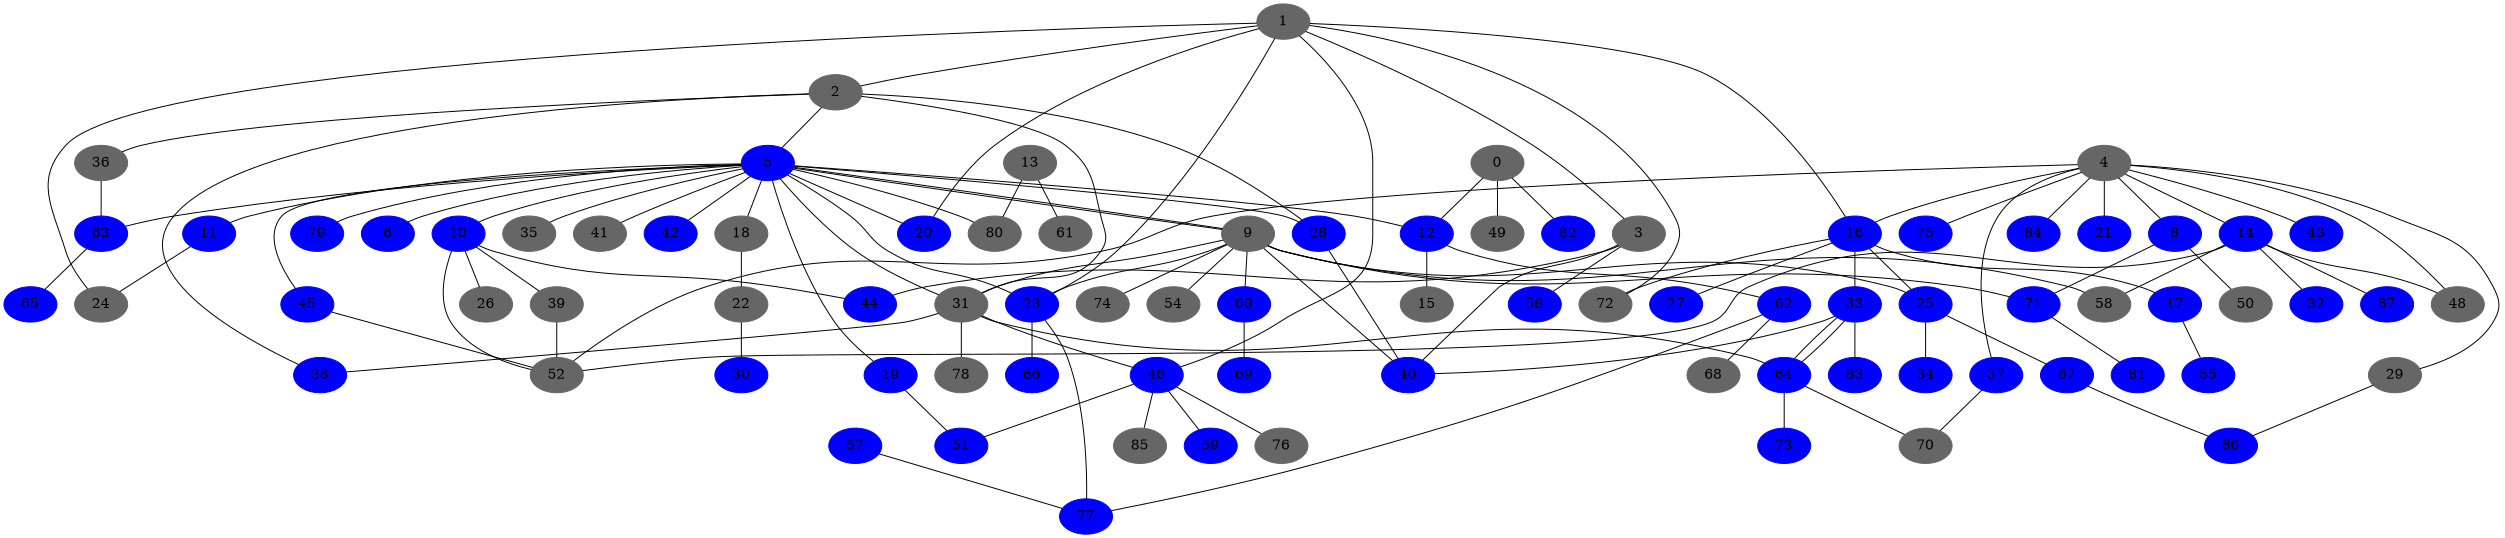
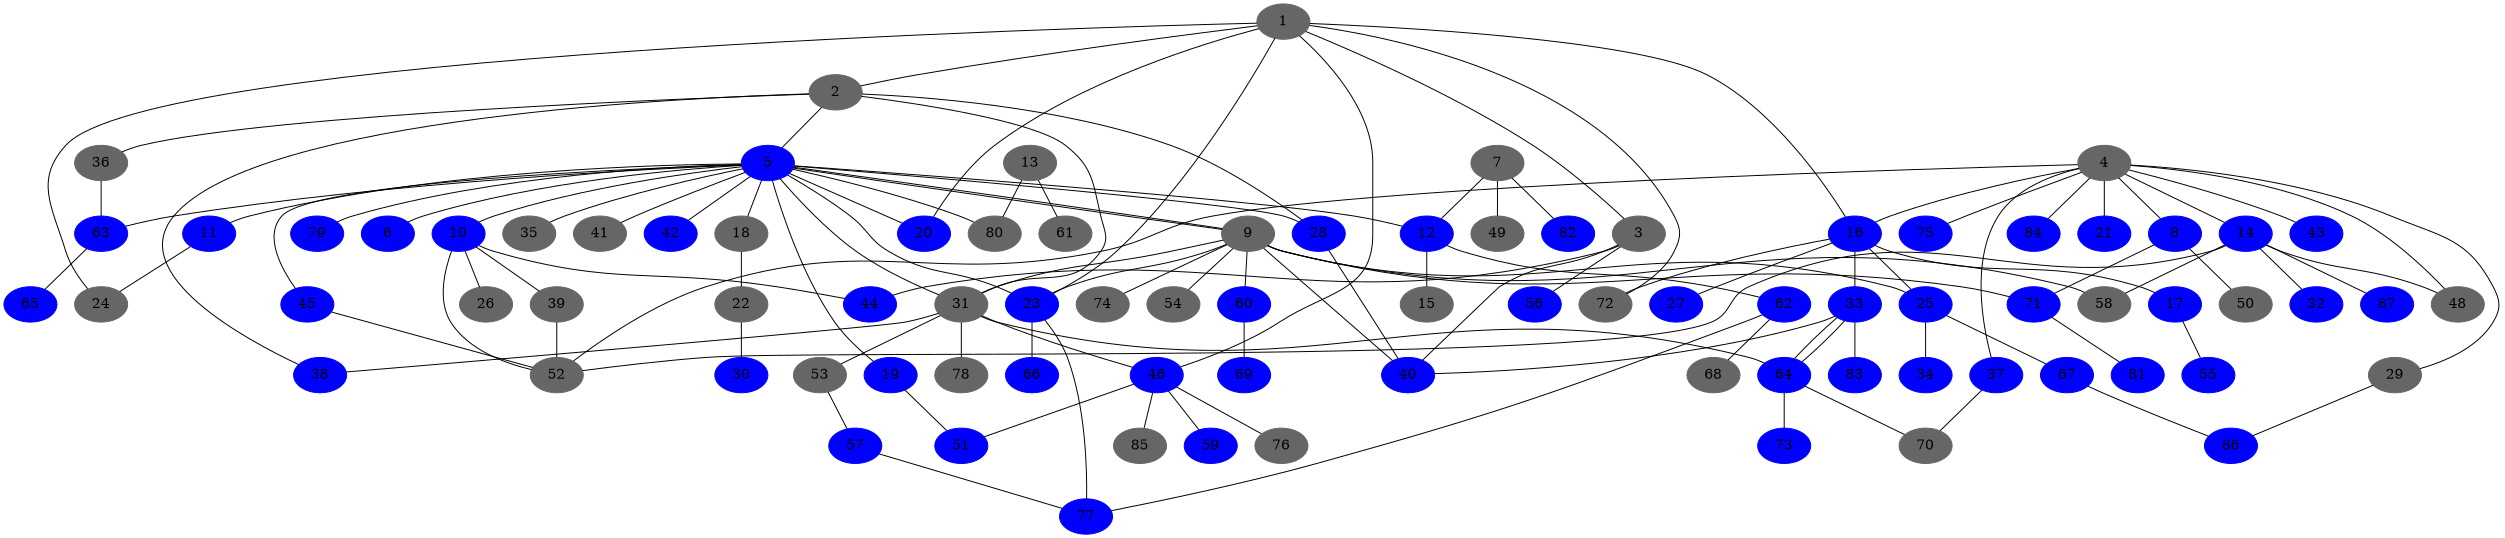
(1497, 163) -> (1497, 163)
none -> (820, 375)
